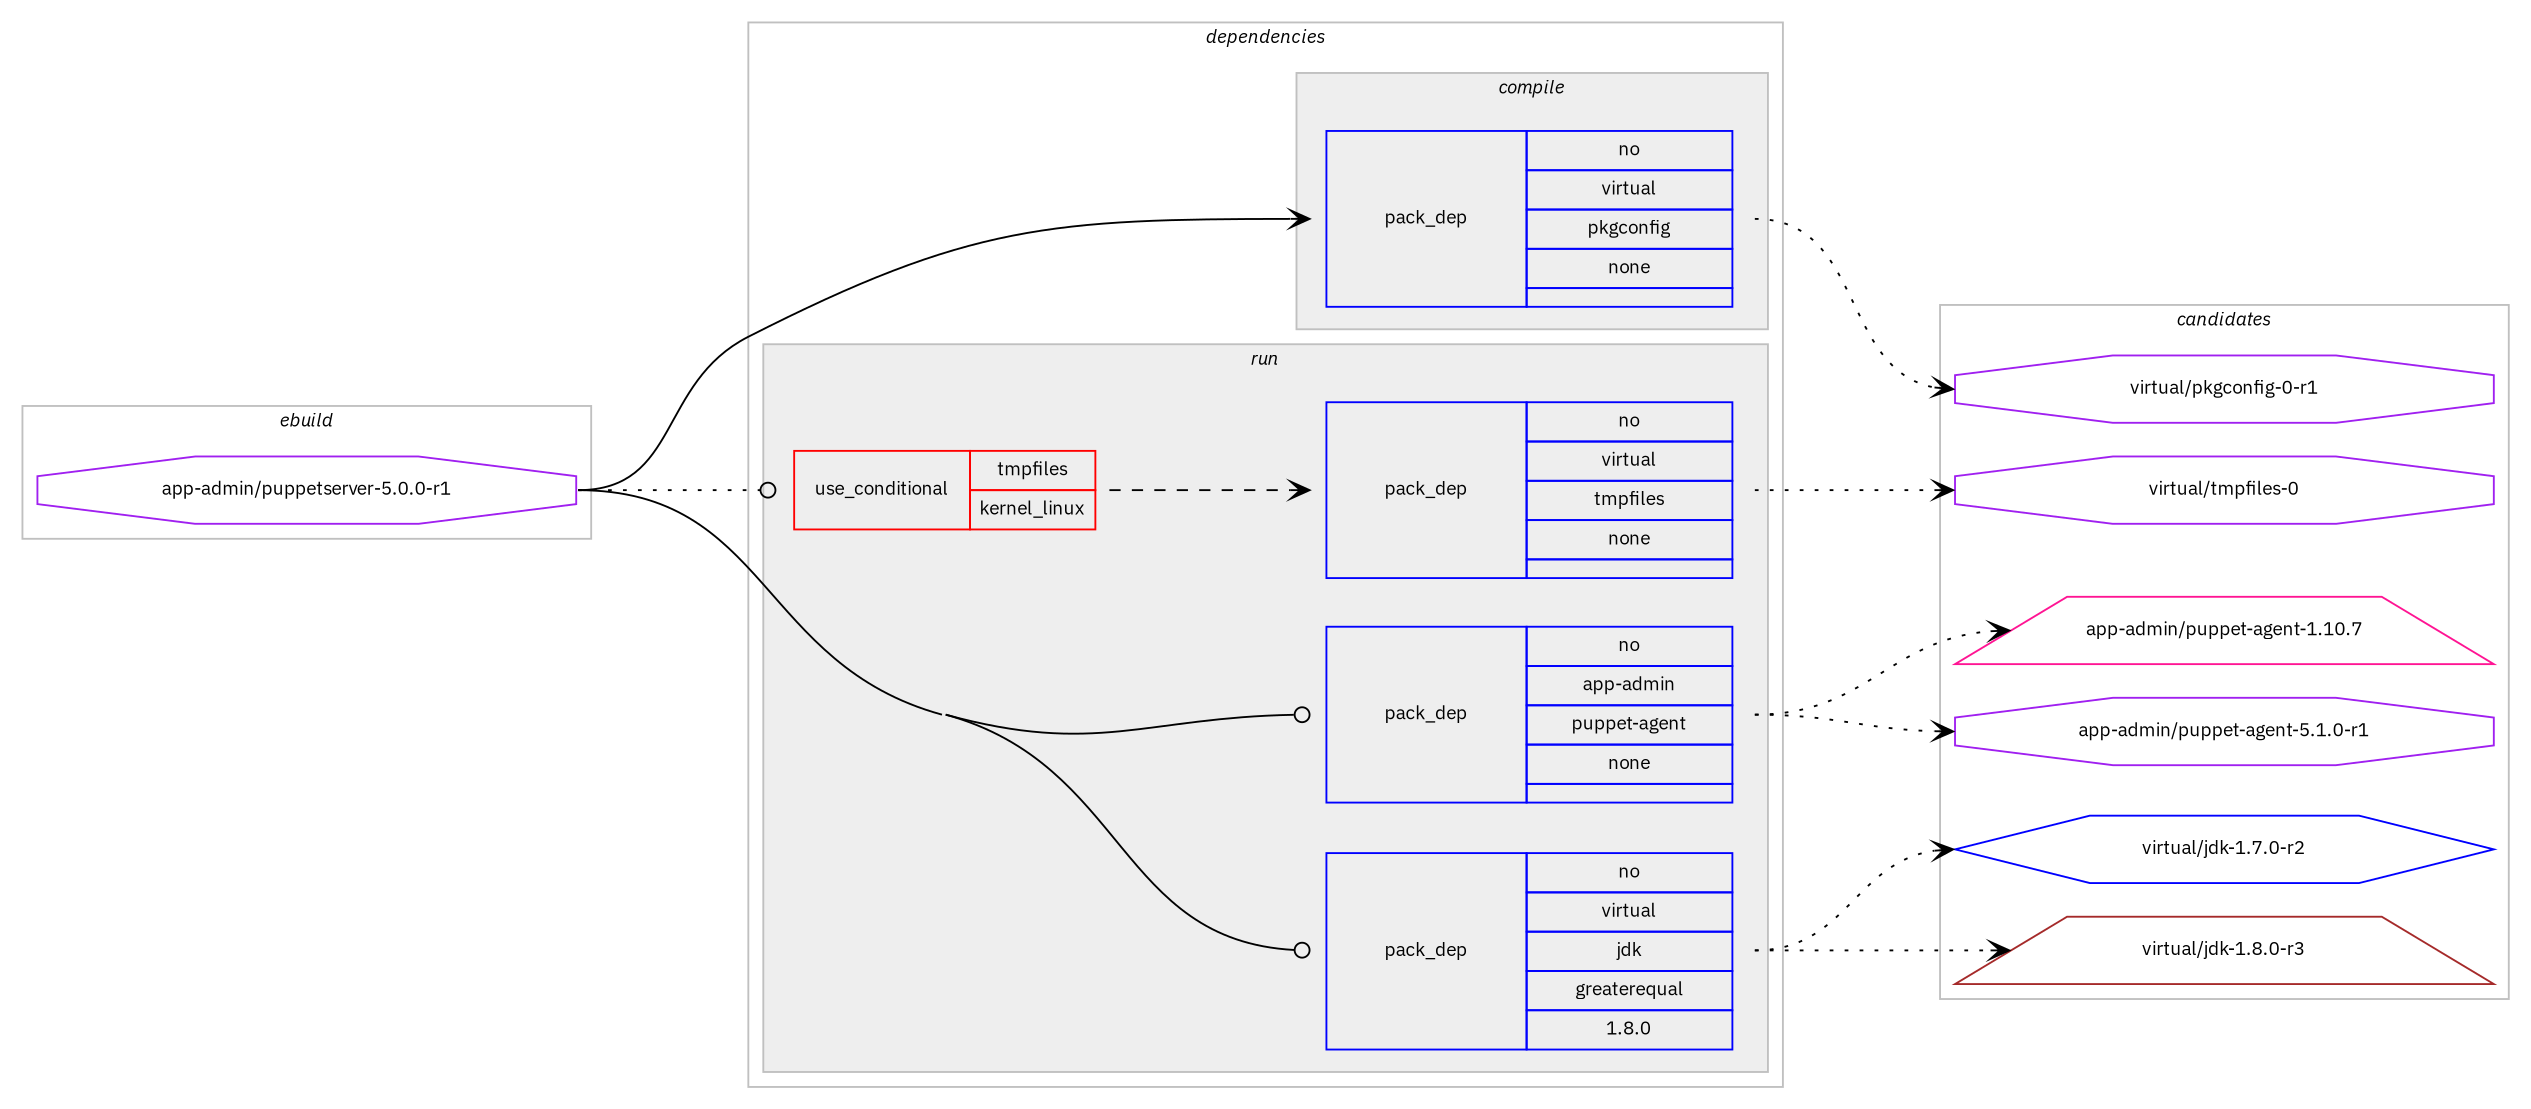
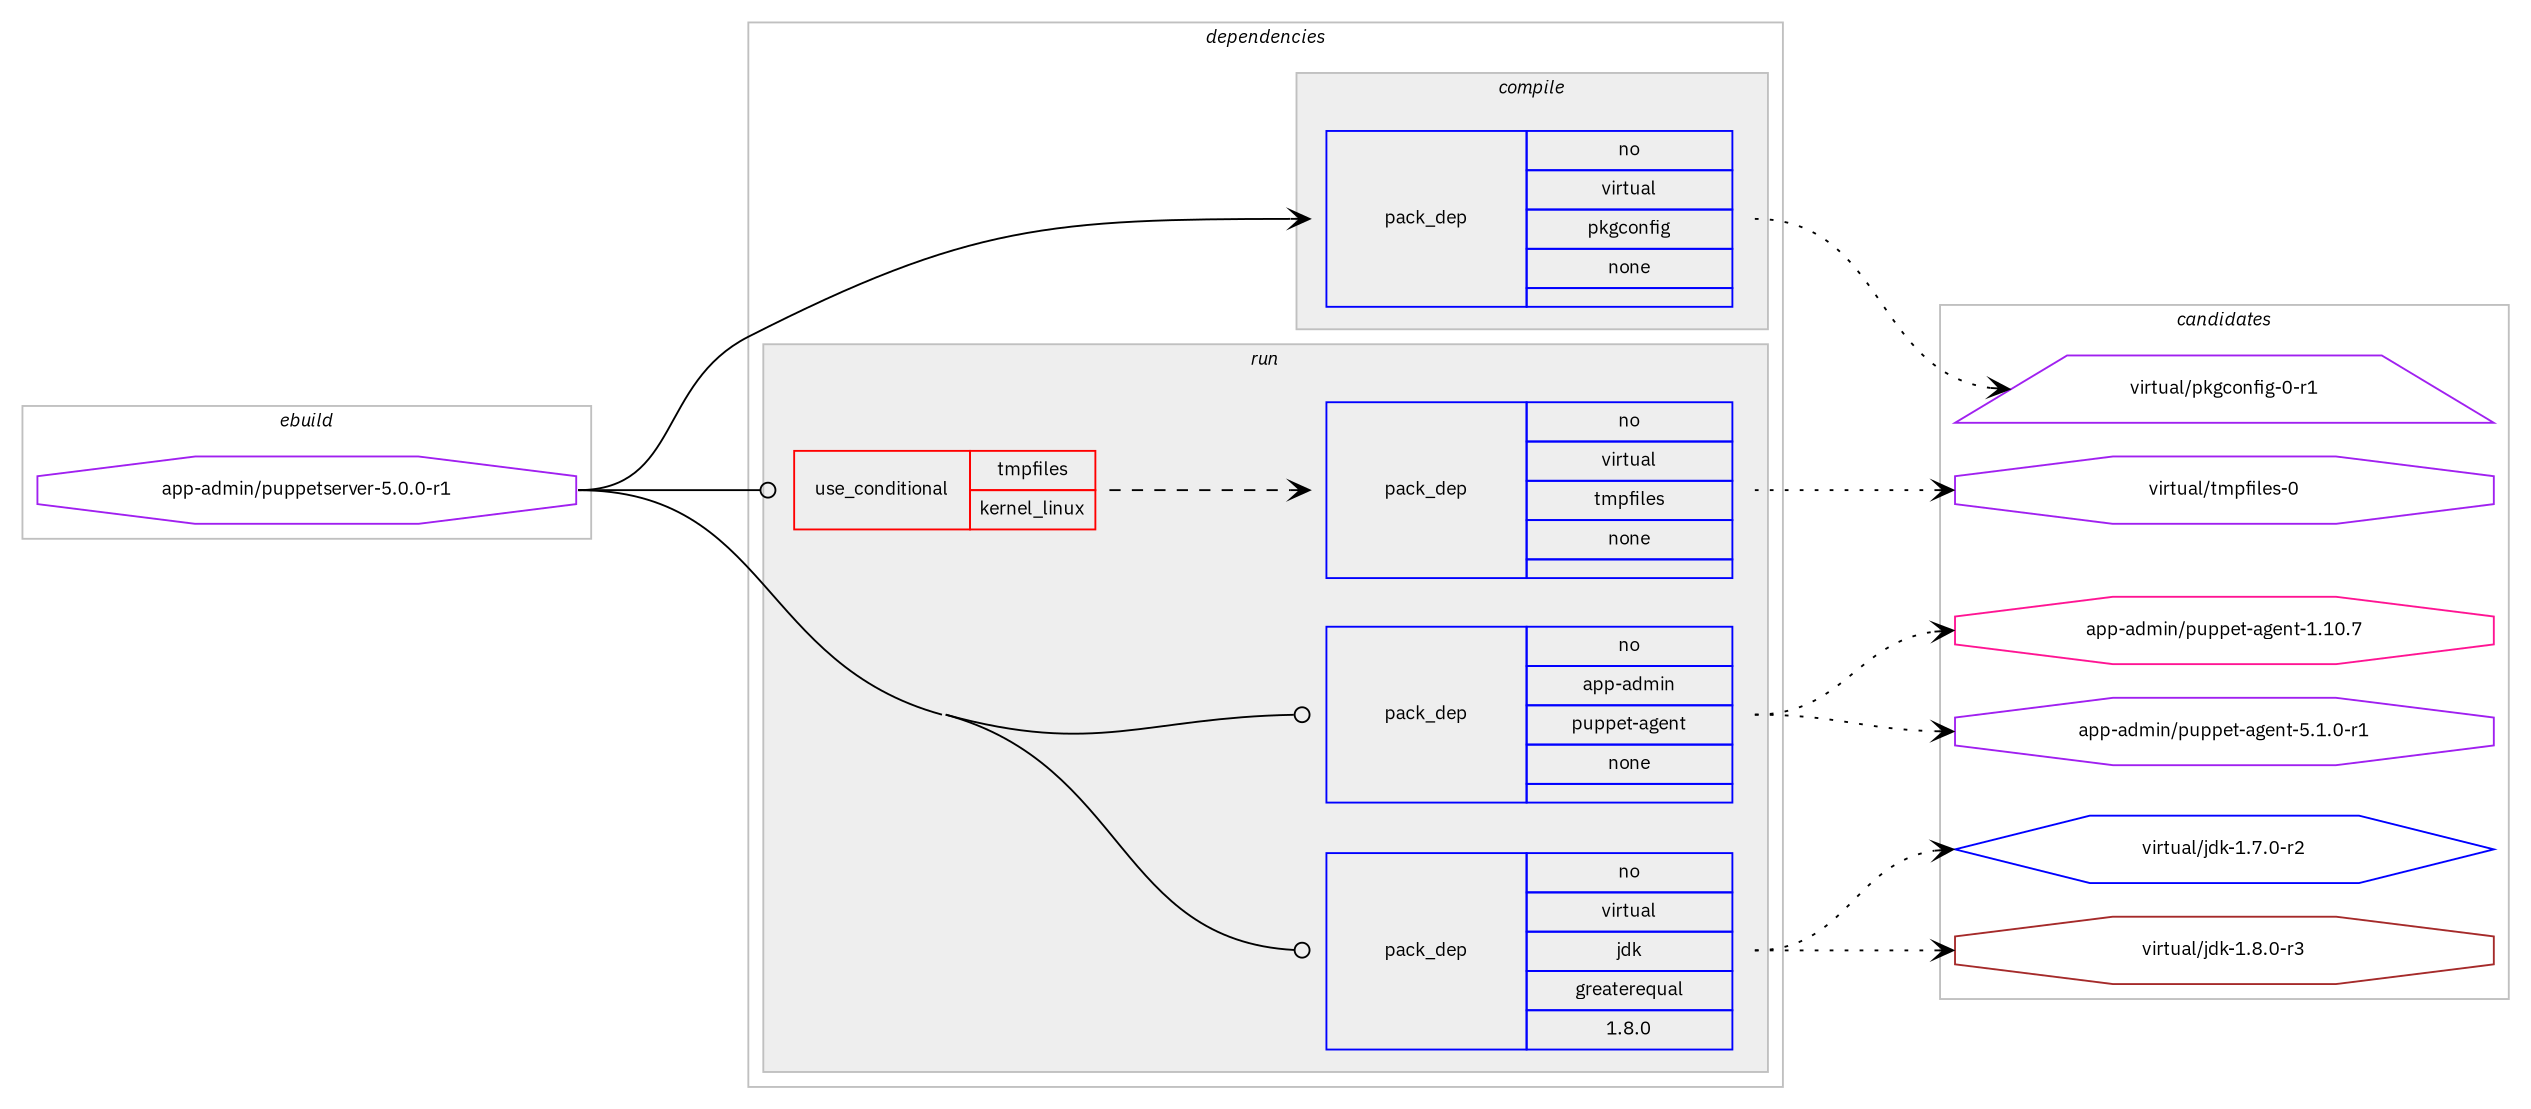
(2224, 389) -> (2224, 389)
(669, 490) -> (669, 490)
(2224, 630) -> (2224, 630)
(2224, 950) -> (2224, 950)
